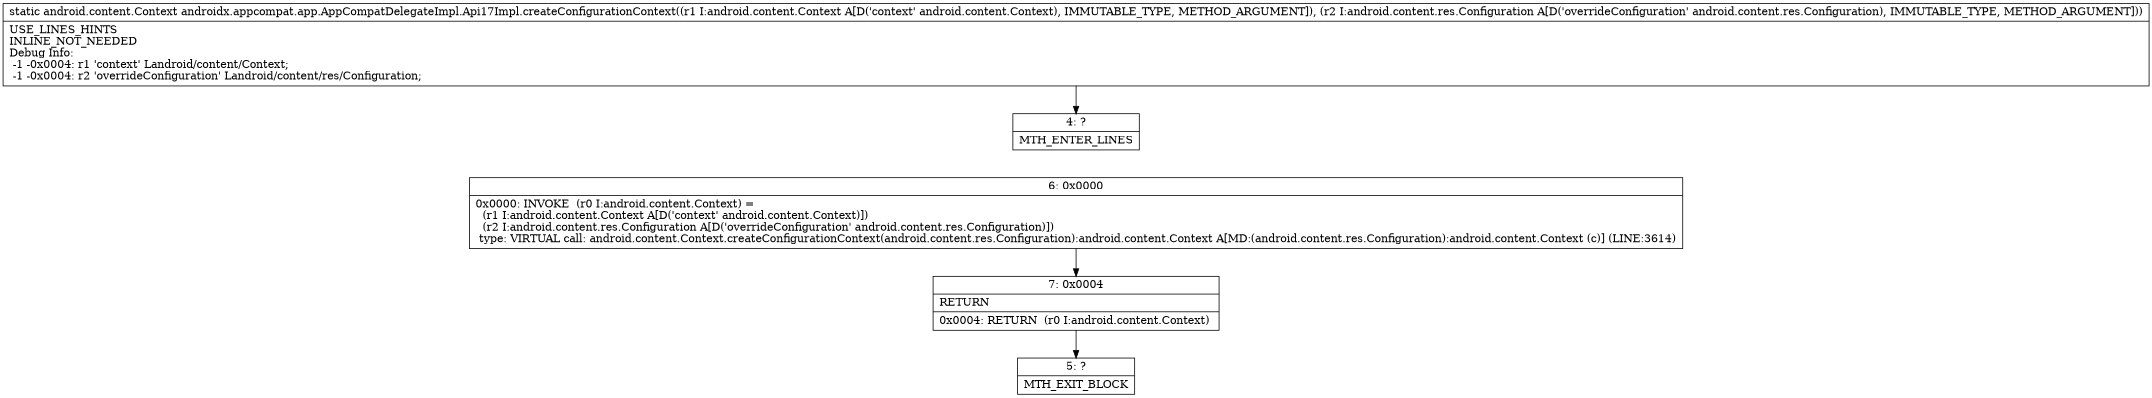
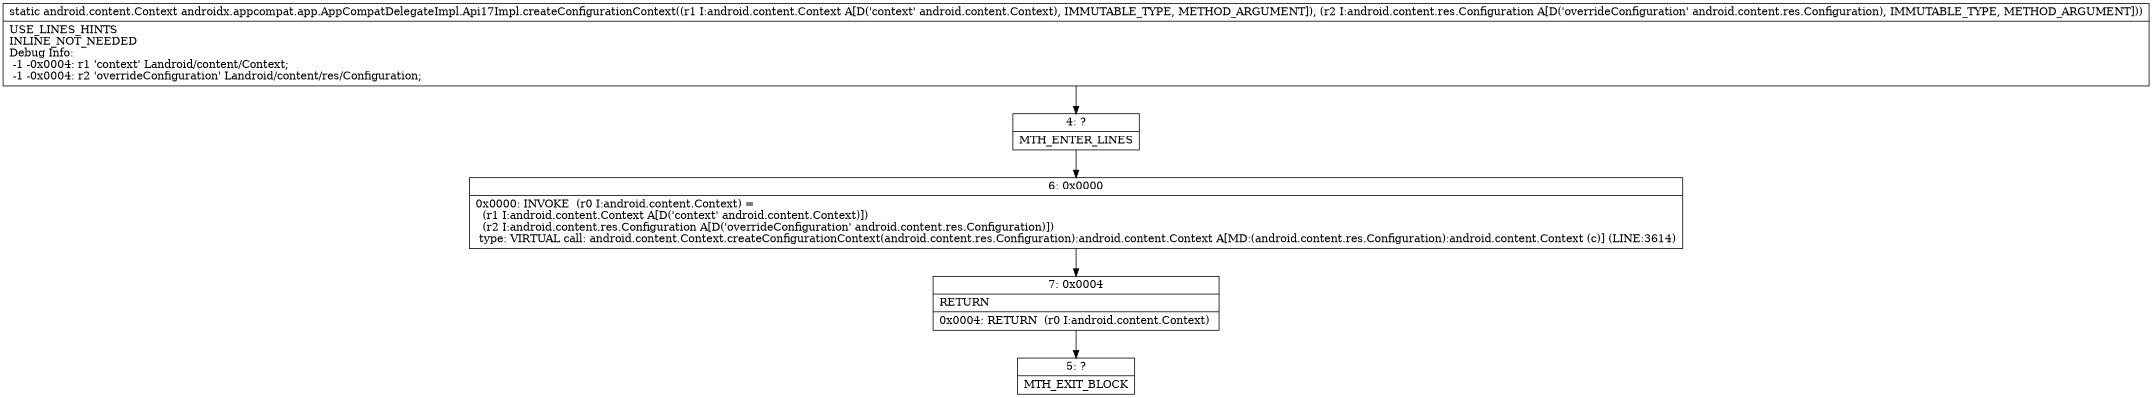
none -> (1076, 160)
